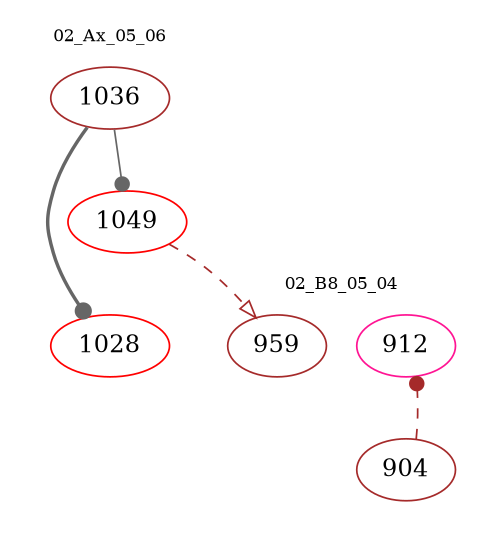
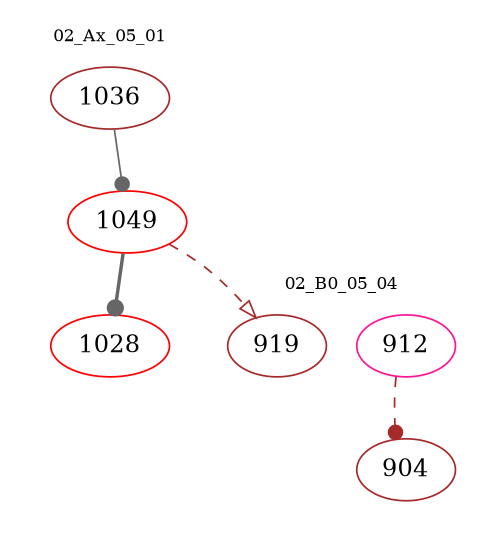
(110, 37) -> (110, 37)
(48, 215) -> (120, 277)
(342, 285) -> (342, 285)
(277, 346) -> (277, 346)
(418, 415) -> (395, 401)
